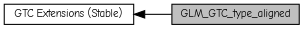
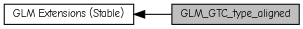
(69, 14) -> (69, 14)
